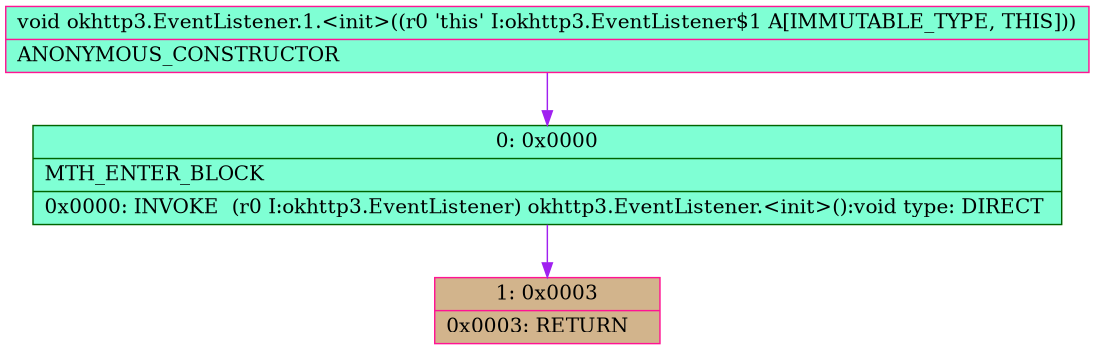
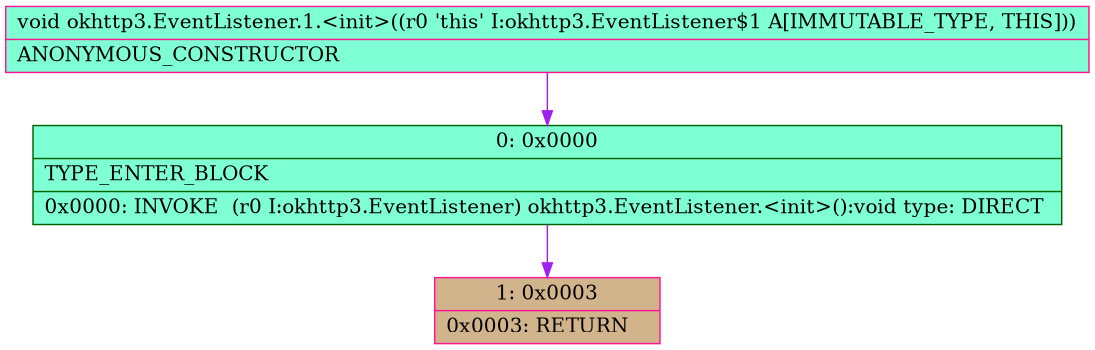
(155, 174) -> (157, 174)
